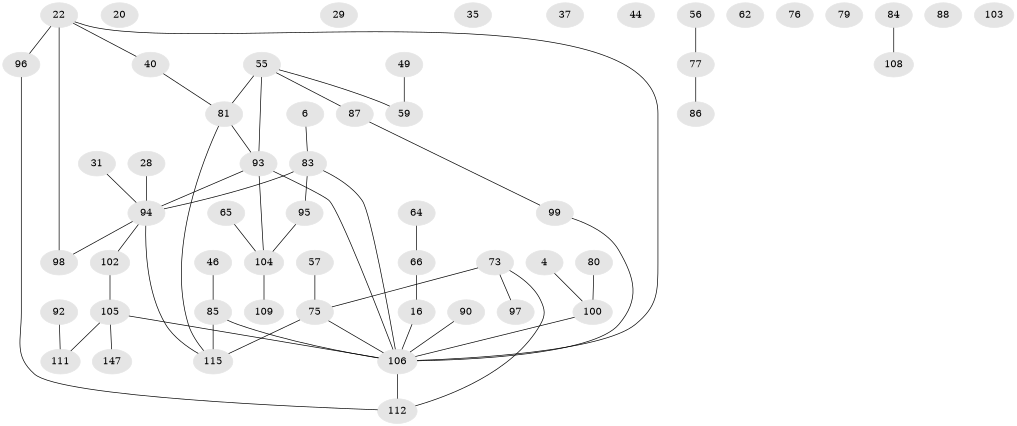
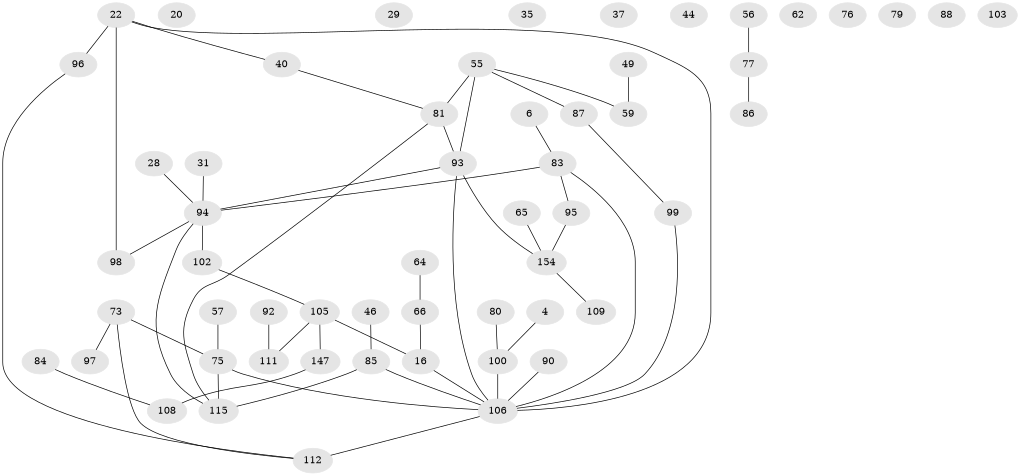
(264, 263) -> (547, 263)
(254, 337) -> (365, 334)
none -> (244, 386)
